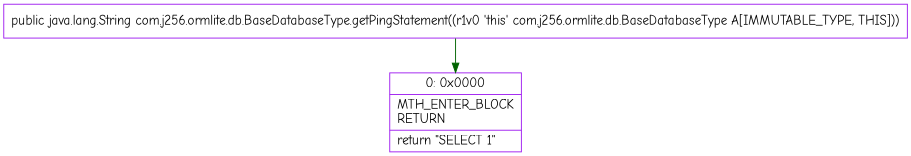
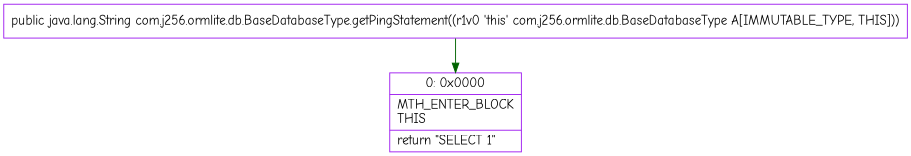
(422, 119) -> (412, 119)
